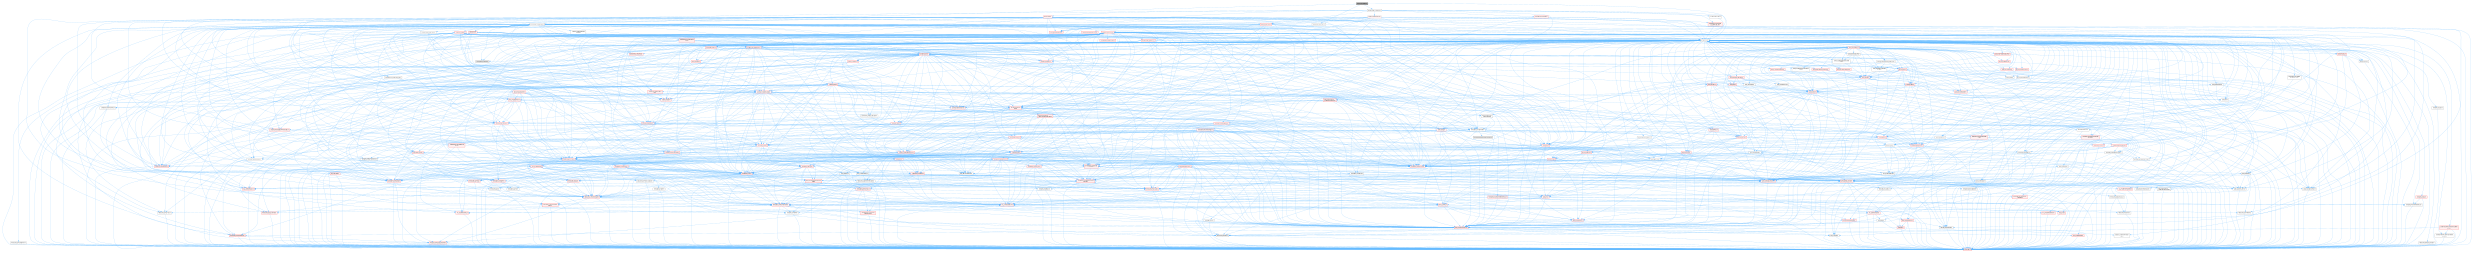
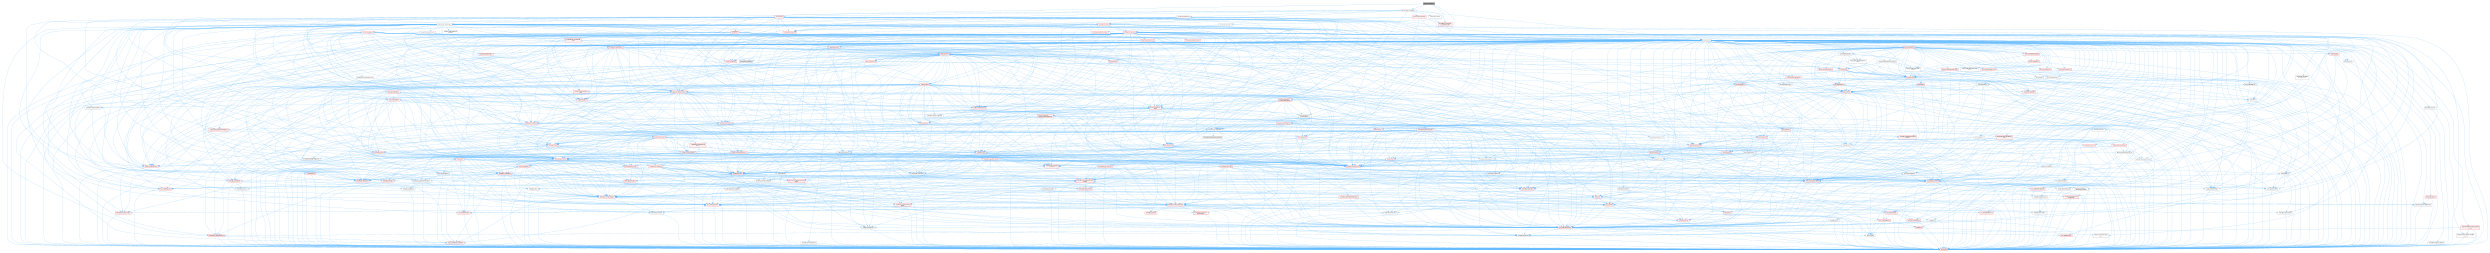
none -> (1151, 213)
